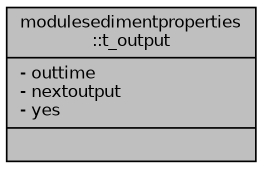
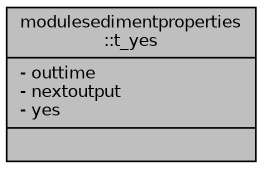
(131, 41) -> (131, 41)
